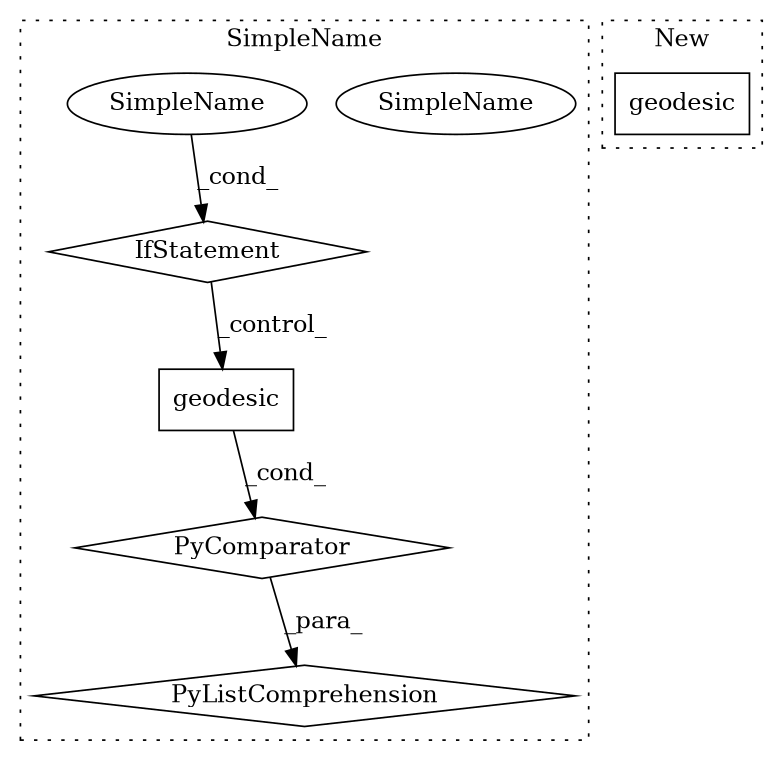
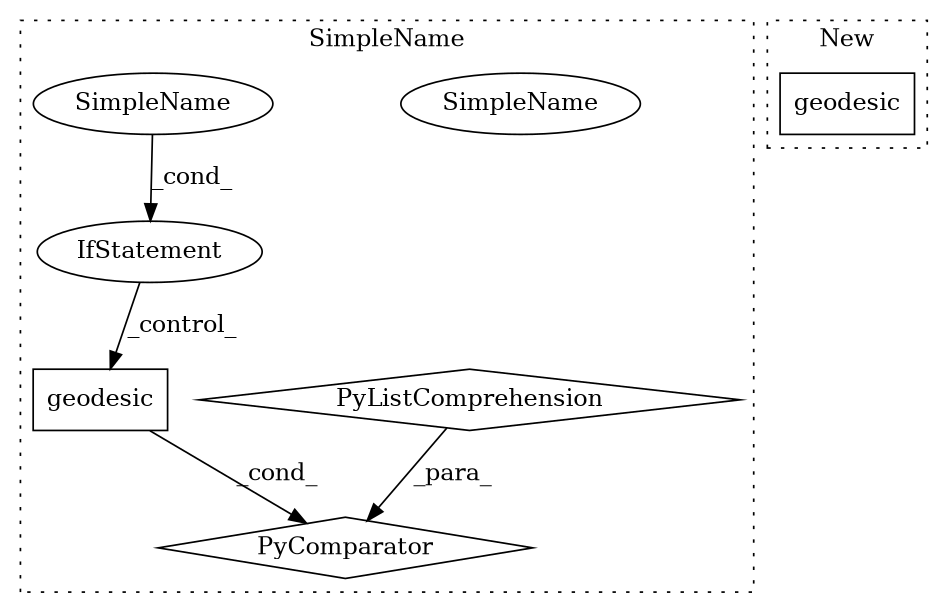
(208, 252) -> (150, 252)
(281, 613) -> (413, 468)
